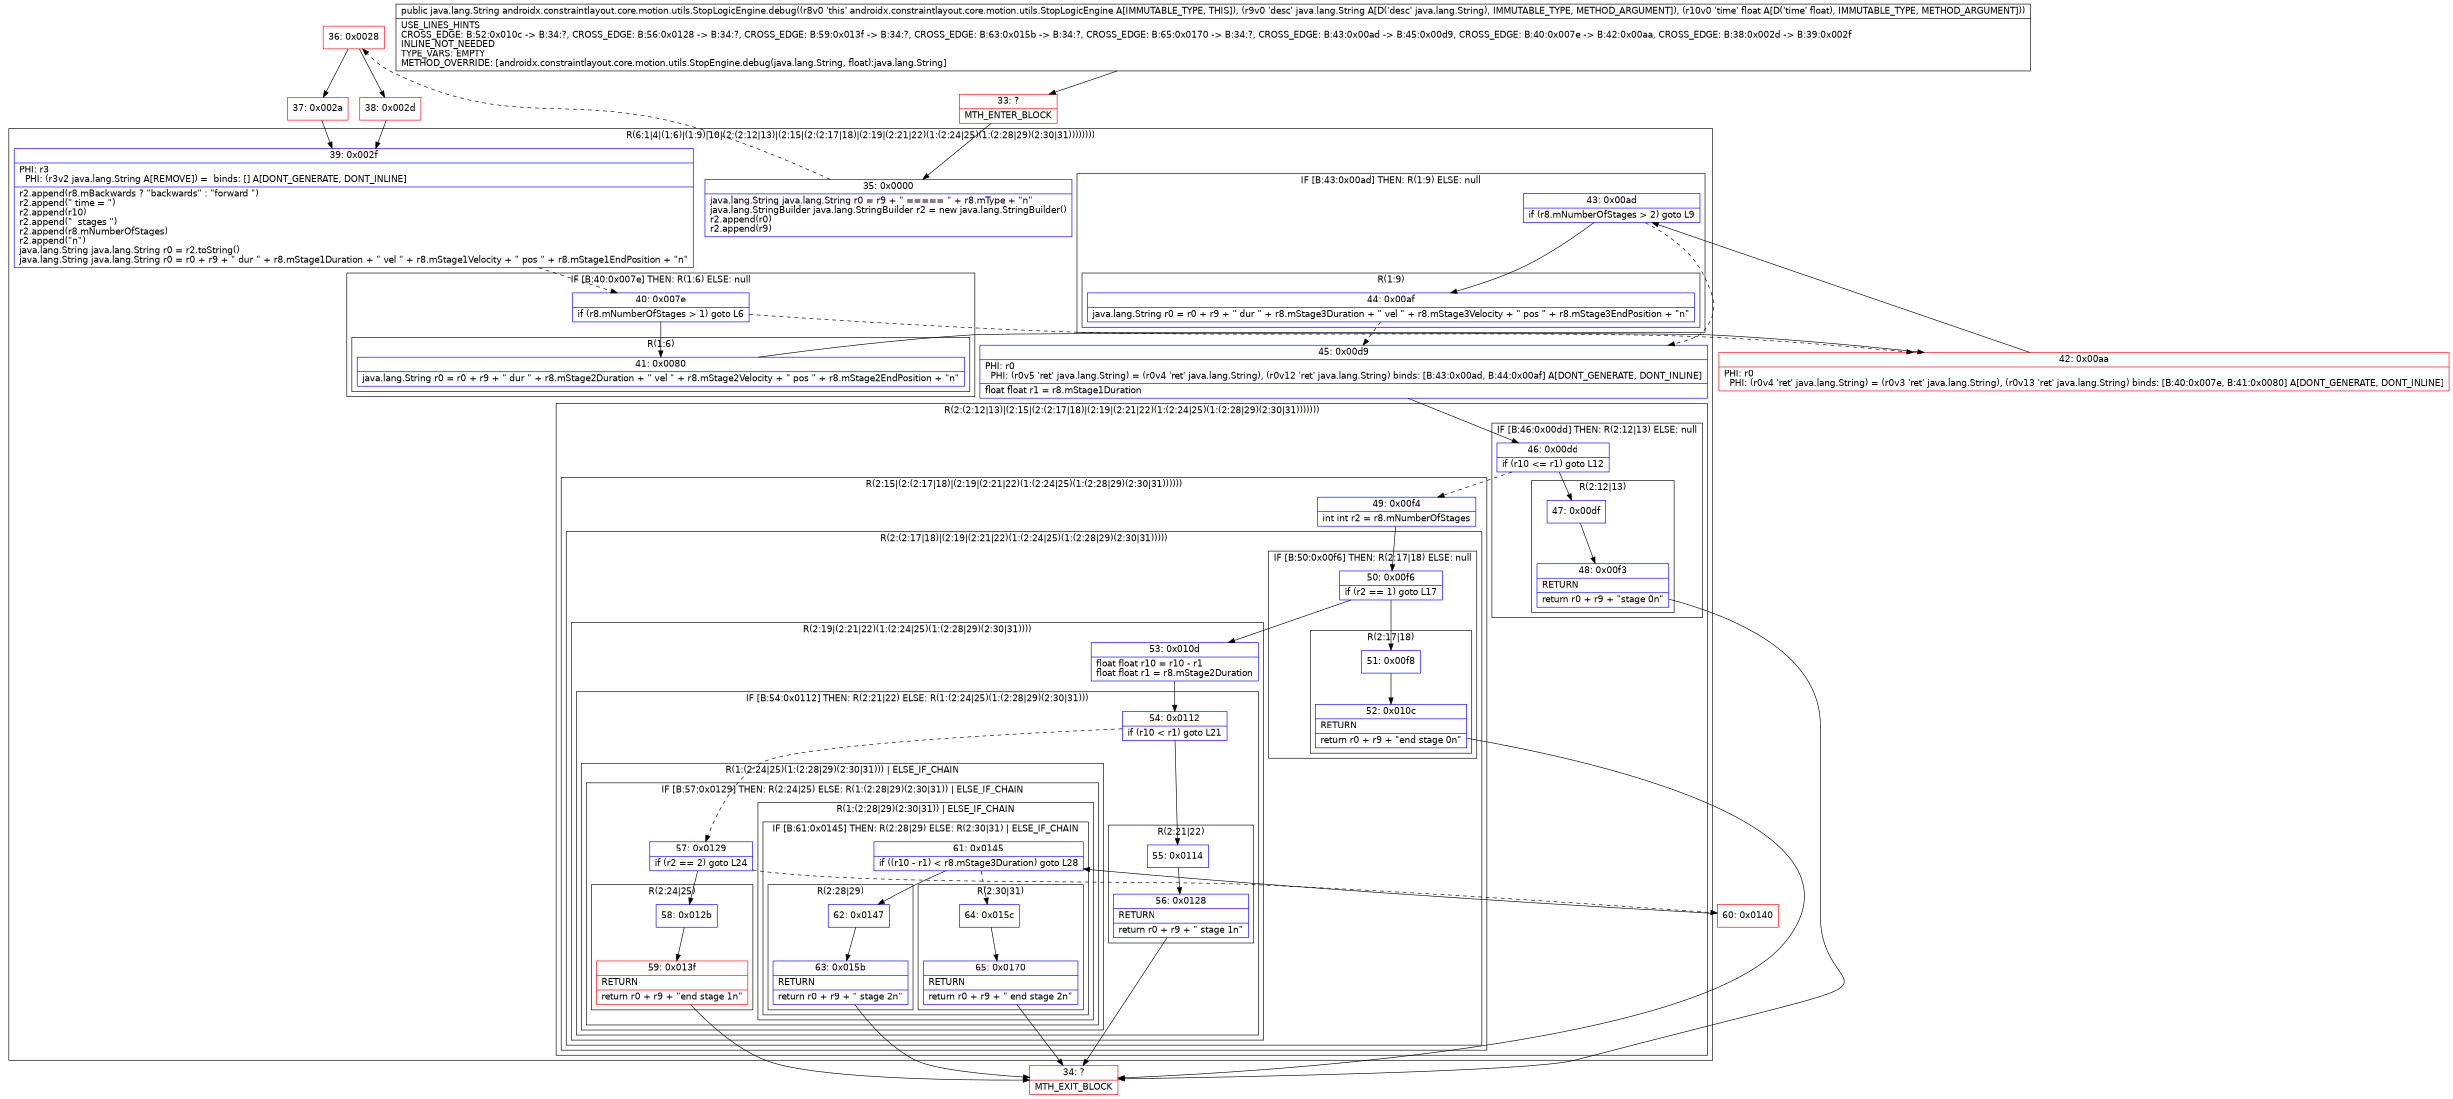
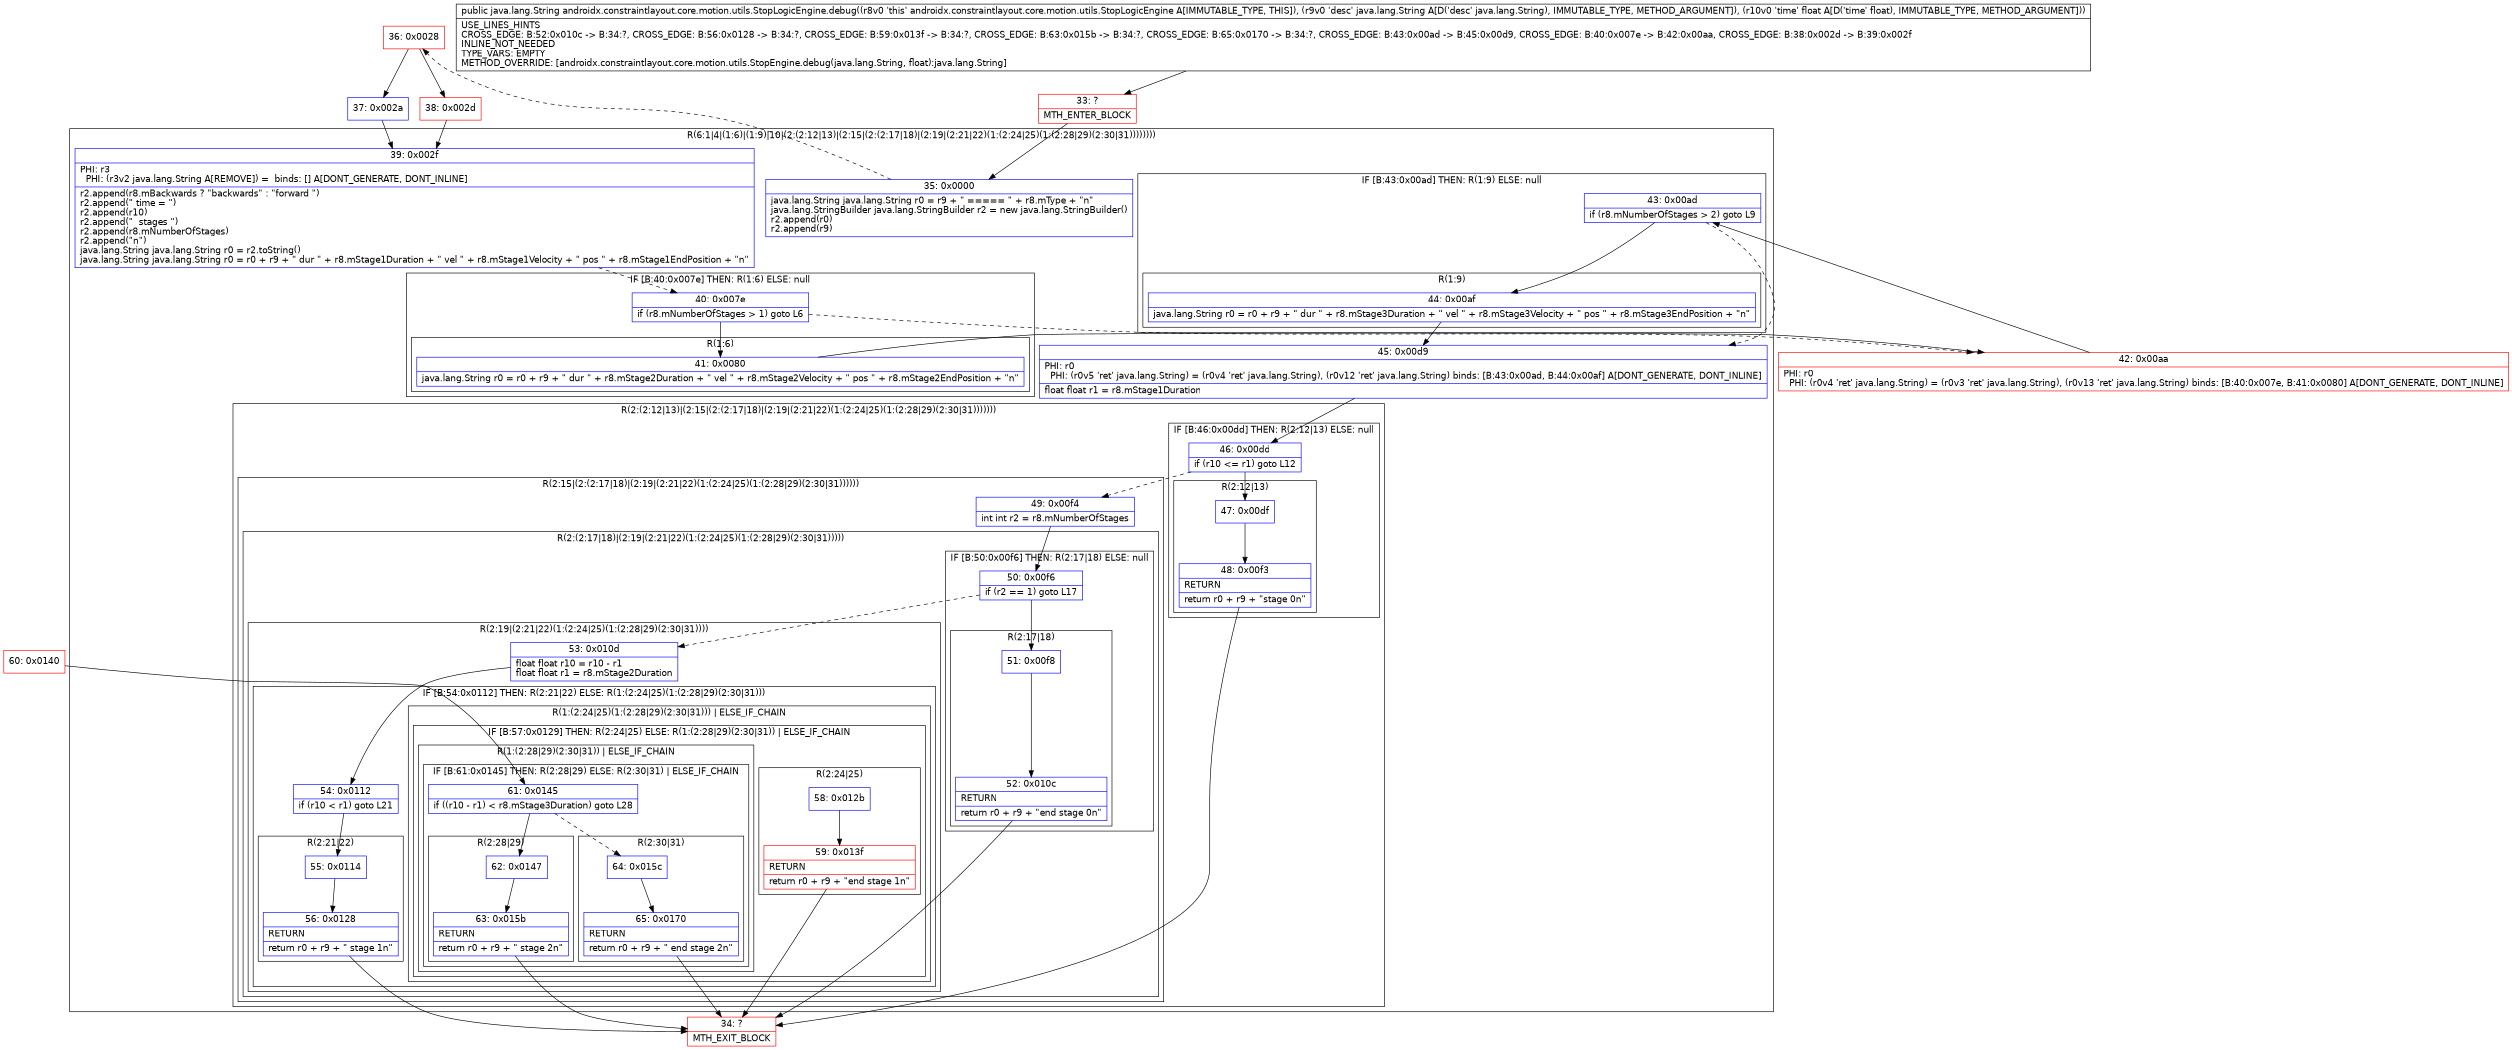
(318, 109) -> (378, 109)
(1374, 331) -> (1434, 331)
(1293, 620) -> (847, 618)
(701, 856) -> none
